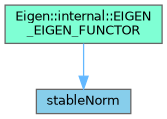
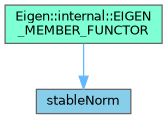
(84, 24) -> (84, 24)
